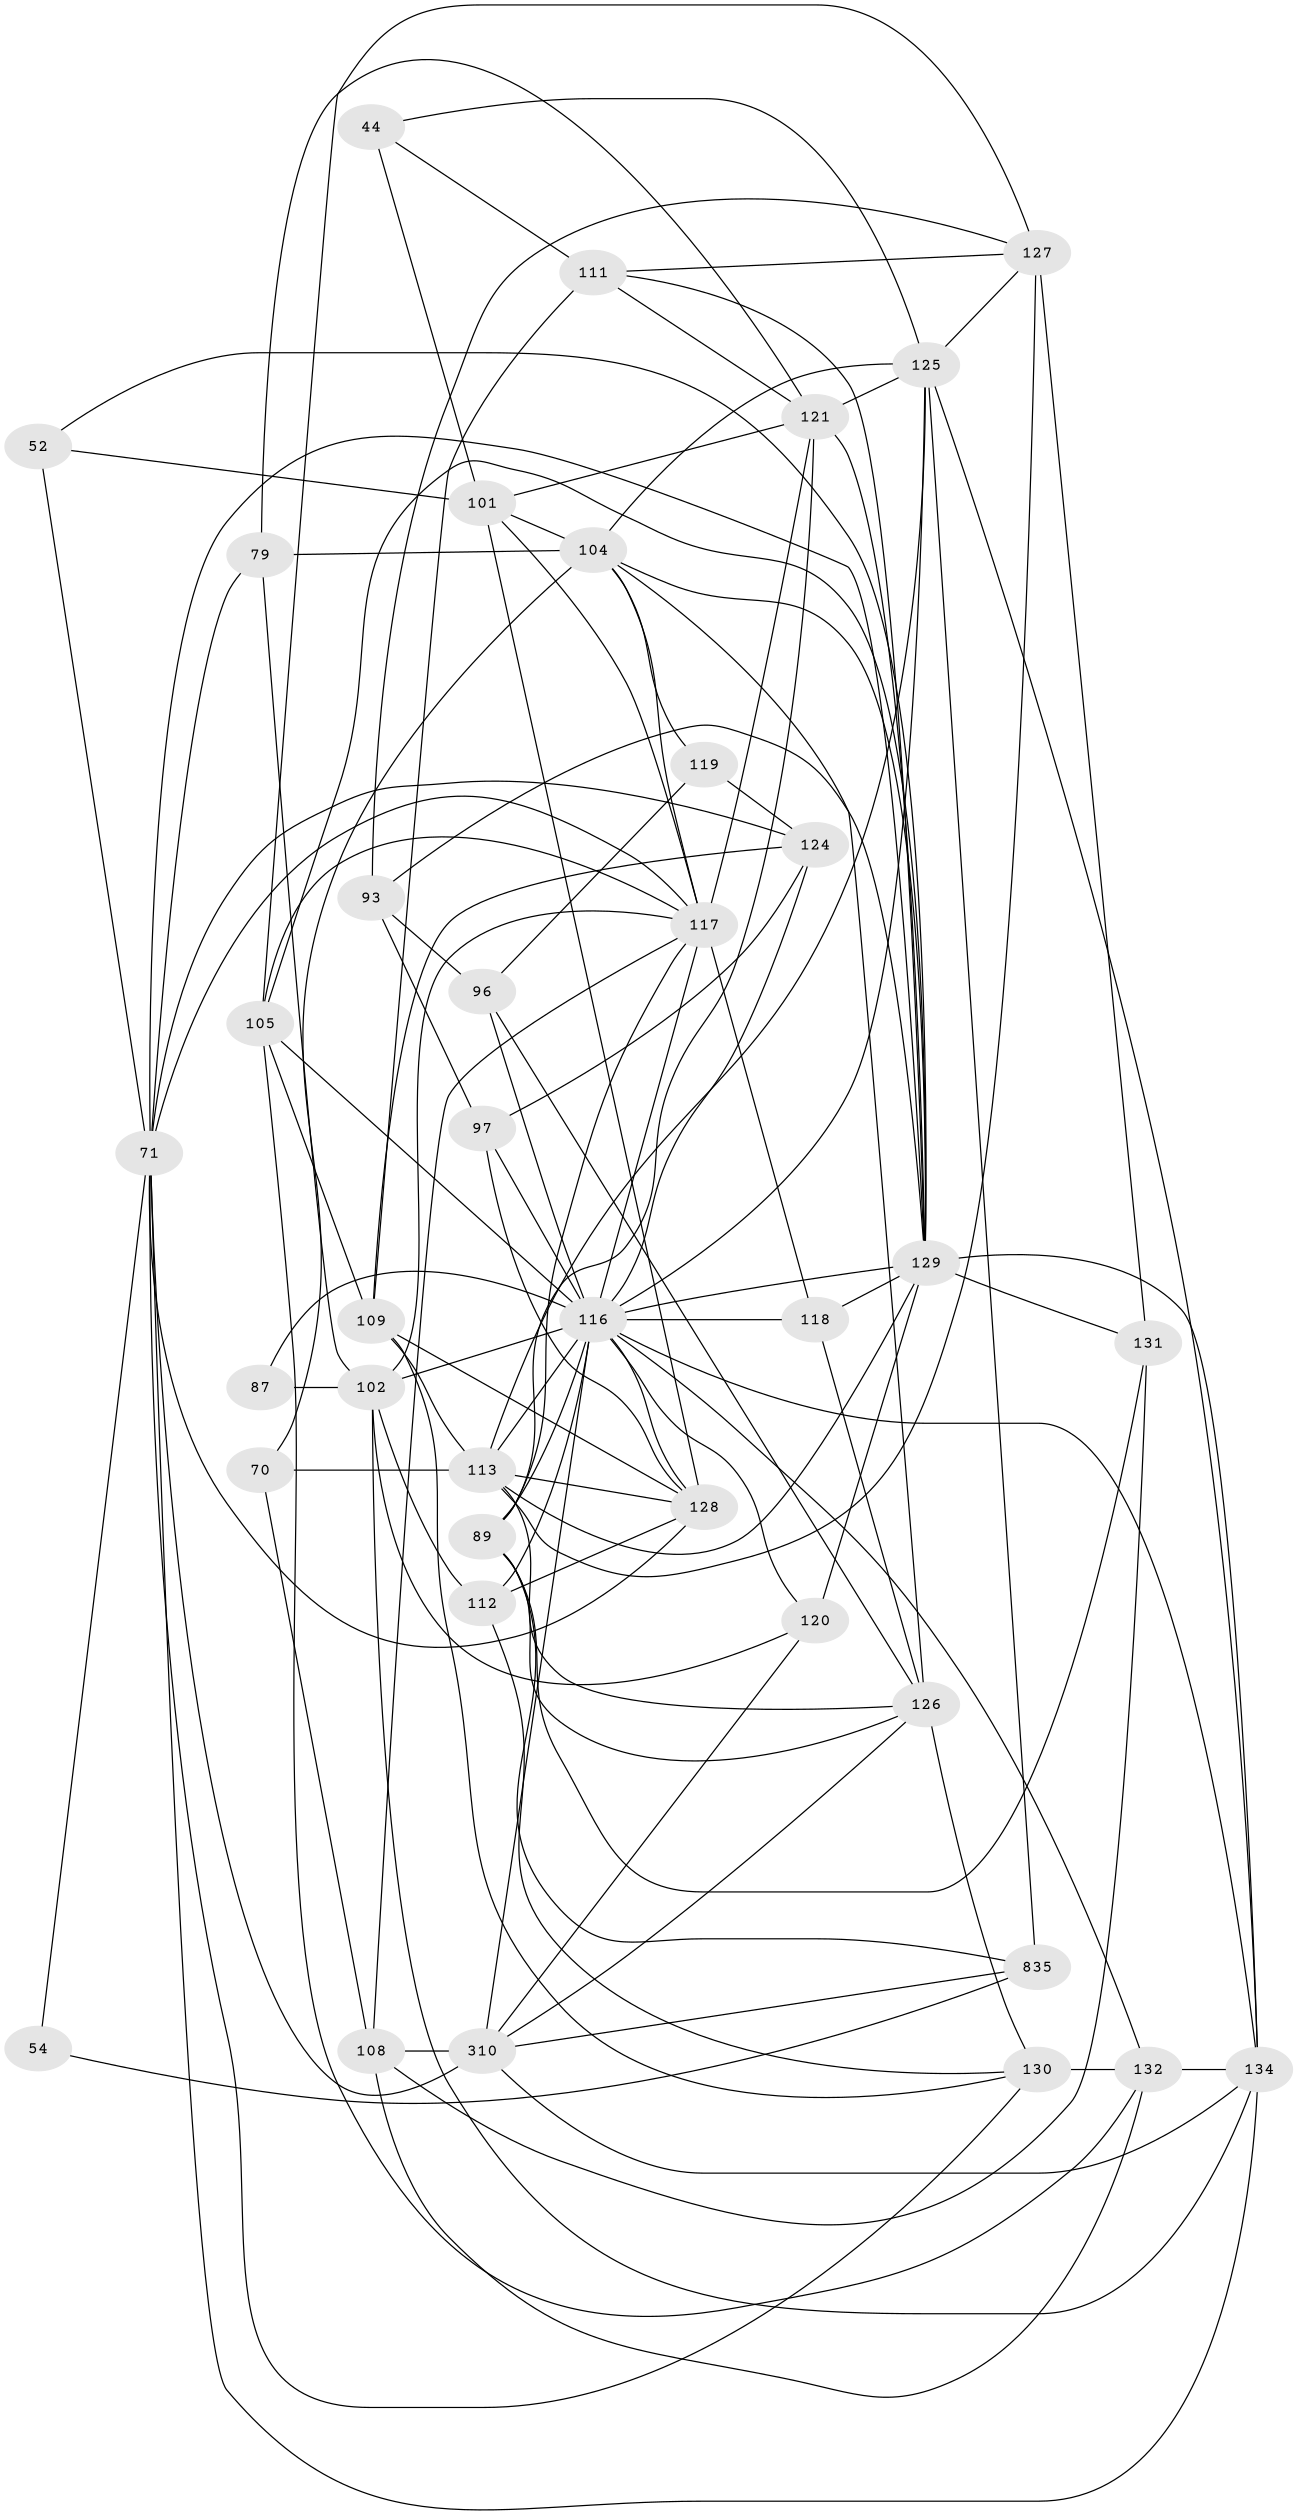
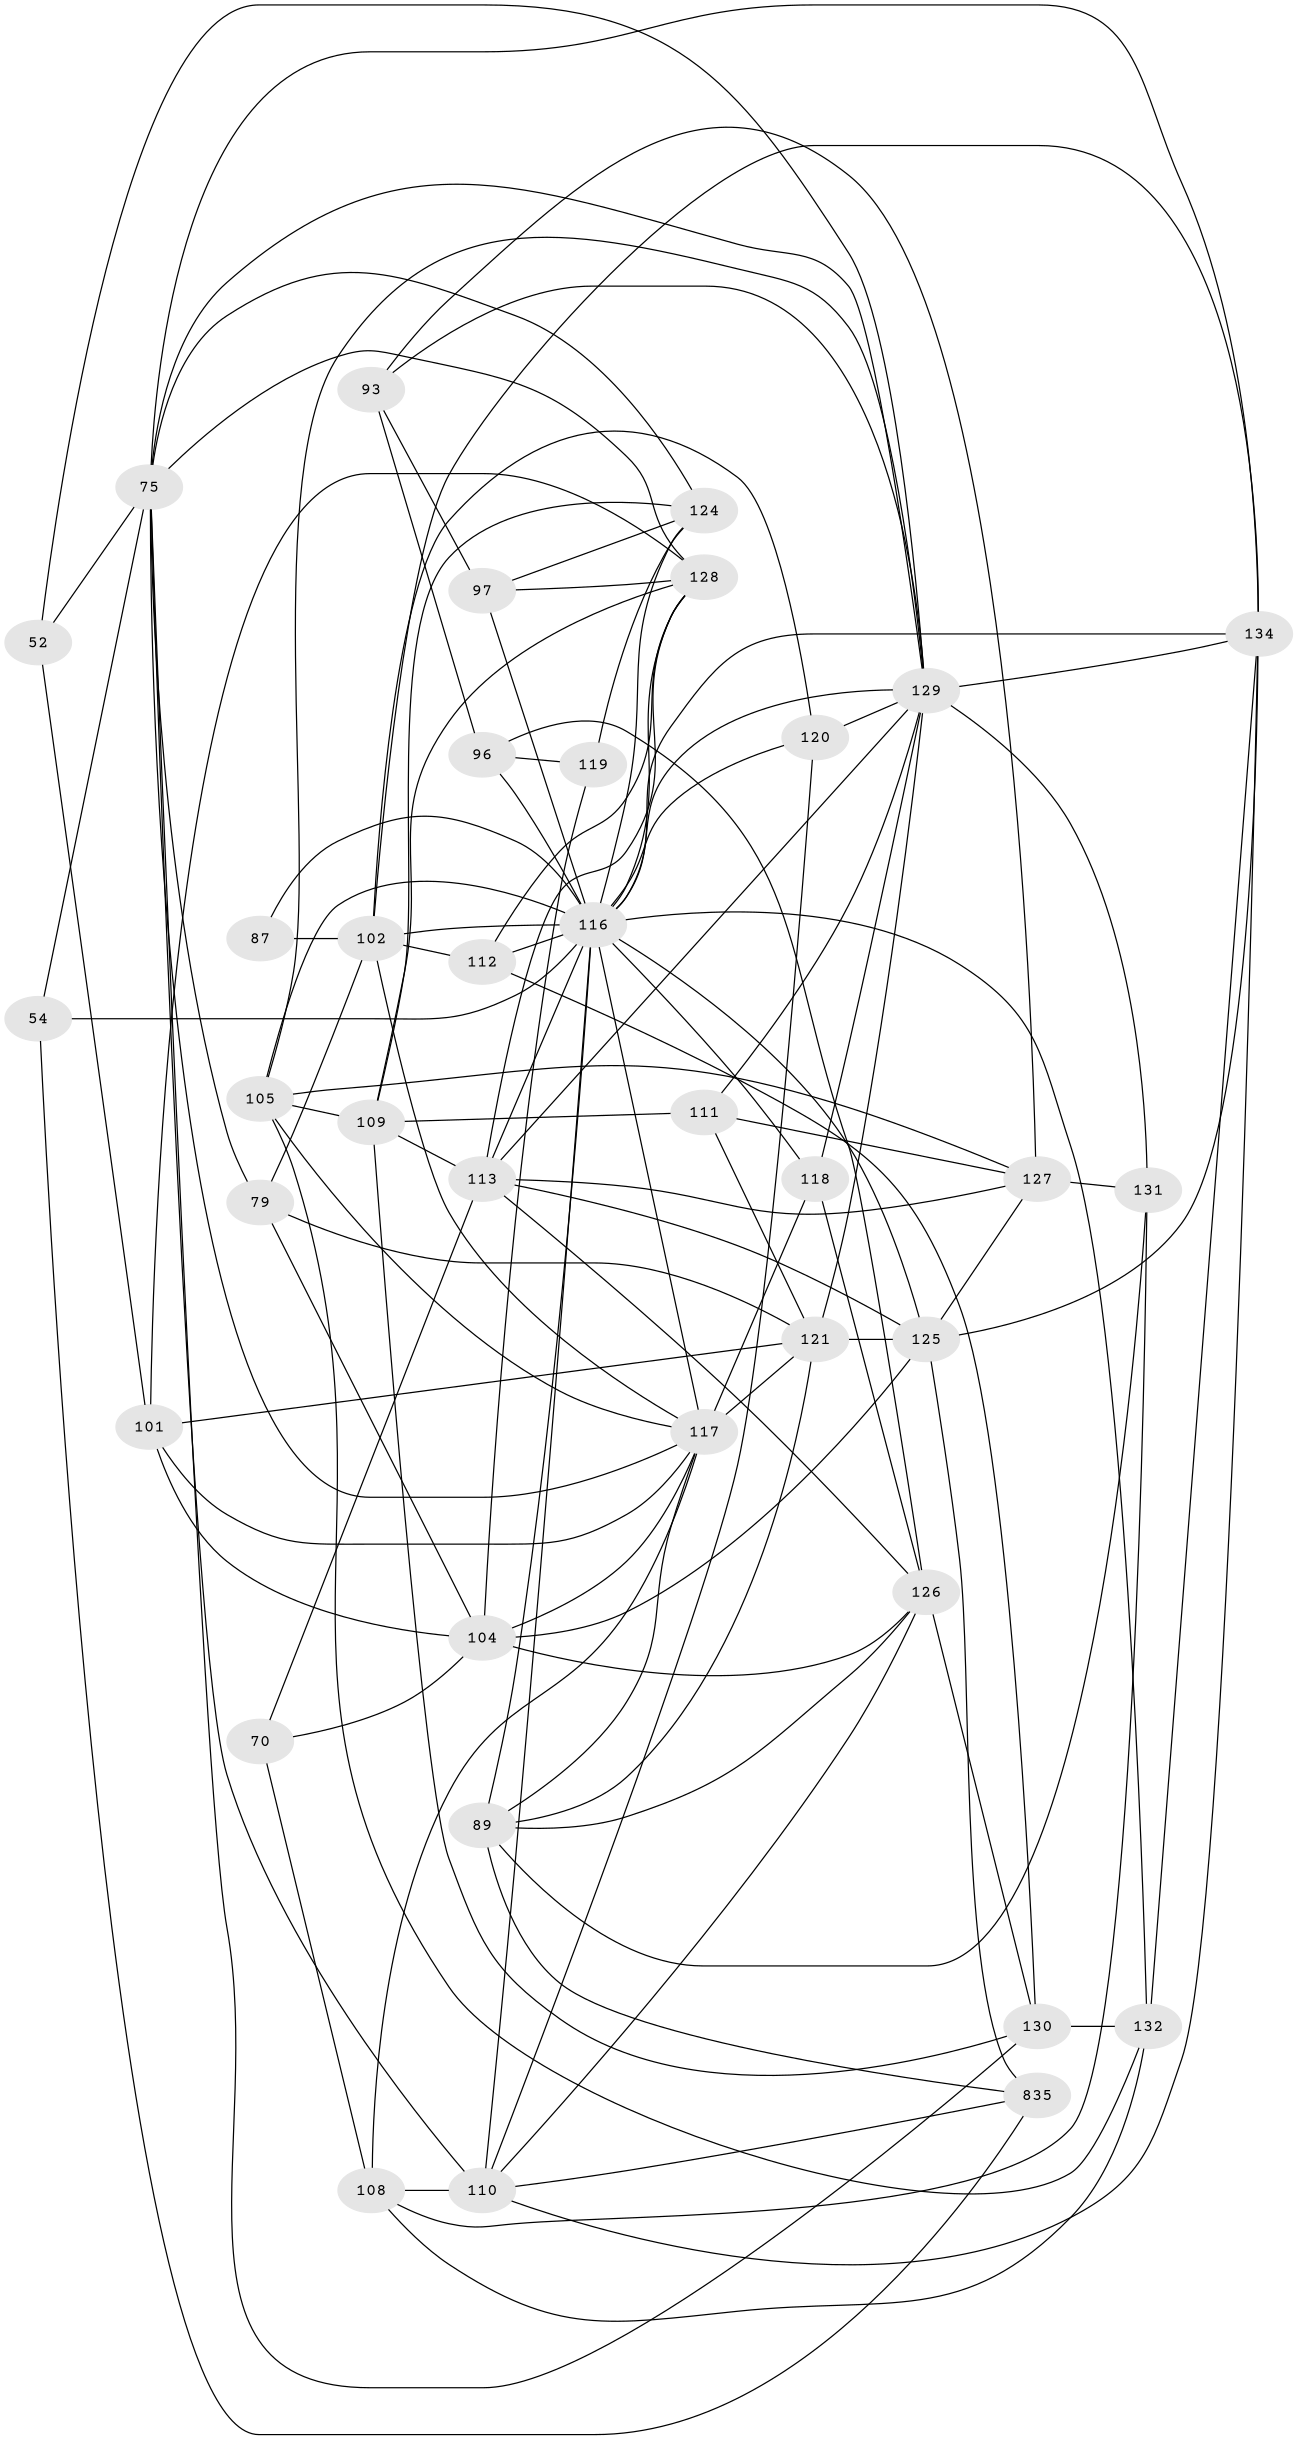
(371, 127) -> none
(863, 671) -> none
none -> (322, 1019)
(149, 1153) -> (149, 487)
(482, 2051) -> (482, 2190)
